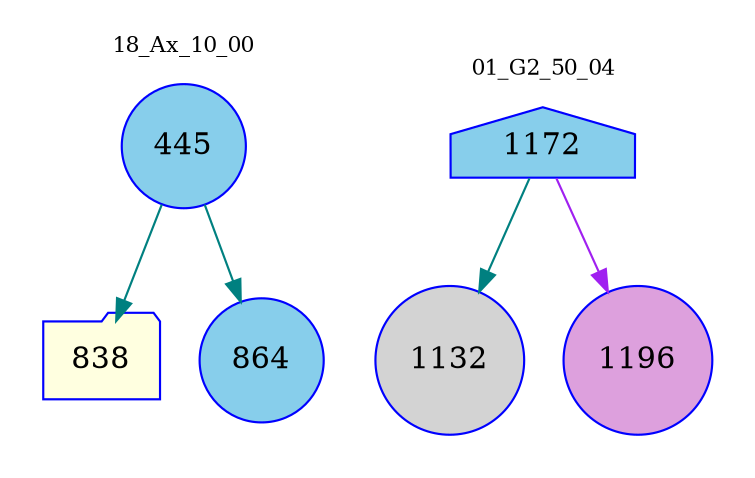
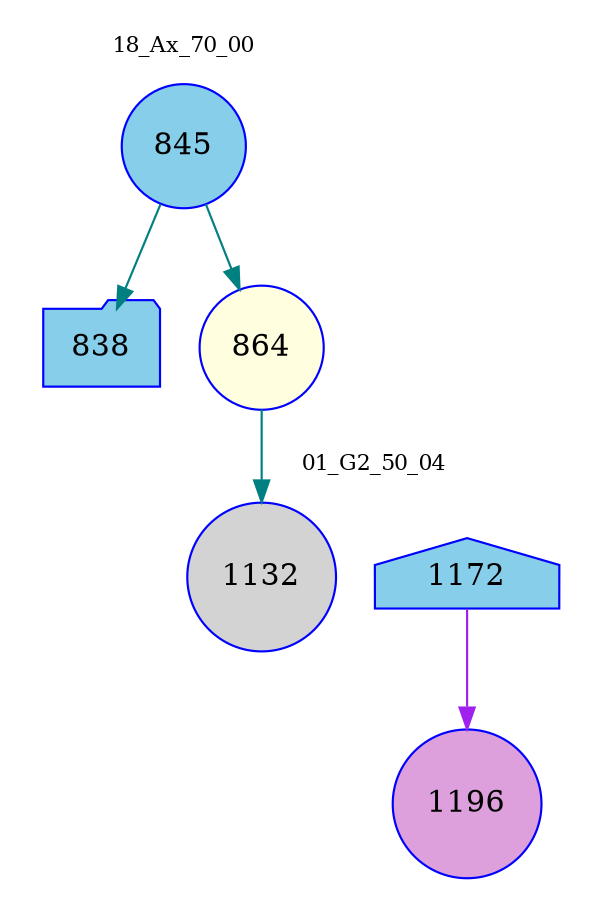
(184, 46) -> (184, 46)
(184, 146) -> (184, 146)
(509, 225) -> (262, 459)
(102, 360) -> (102, 348)
(262, 360) -> (262, 348)
